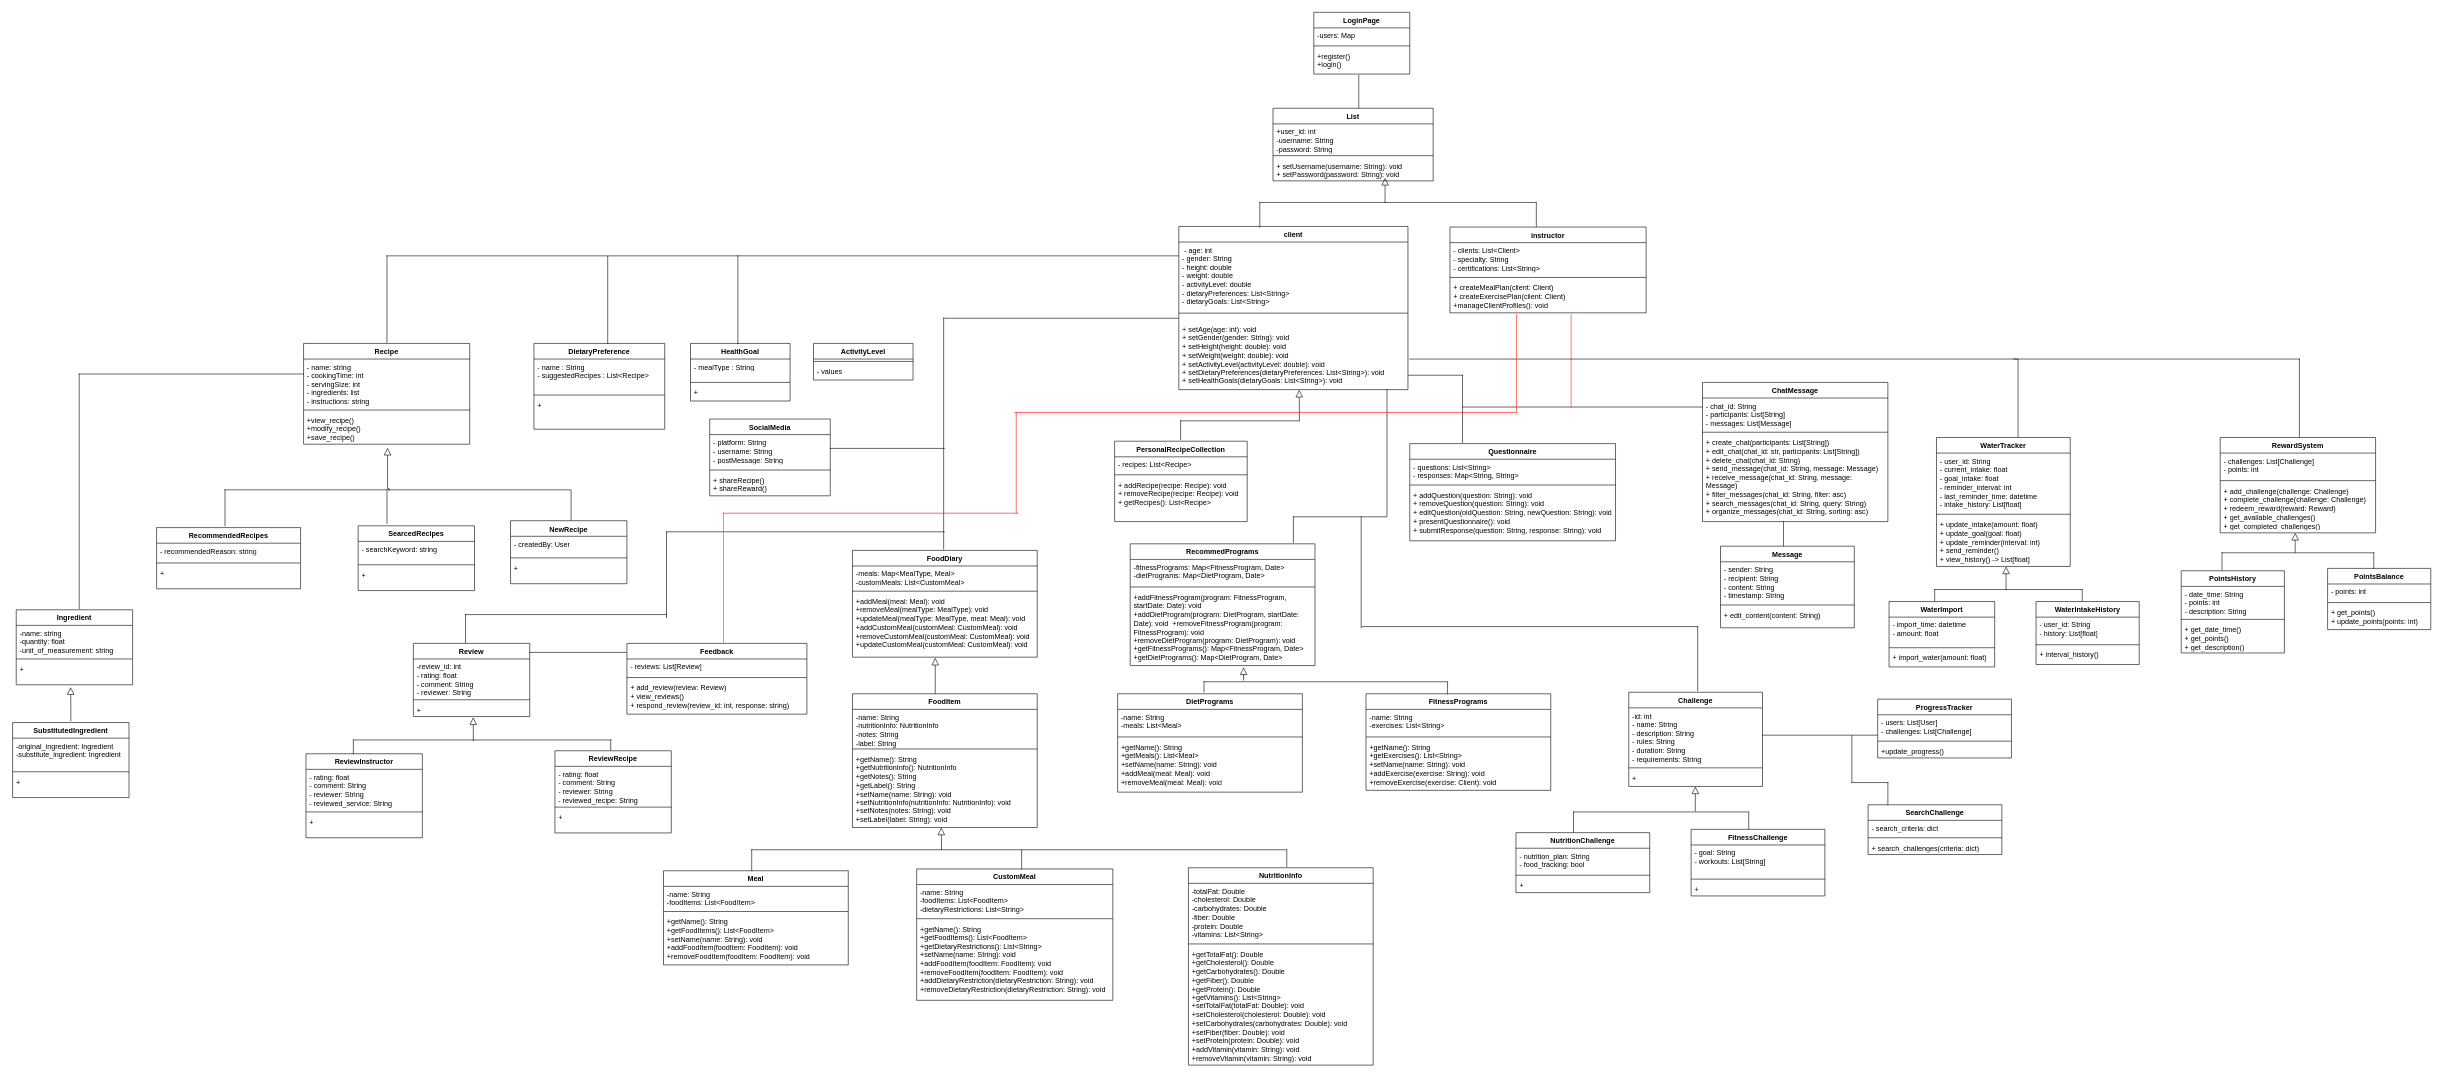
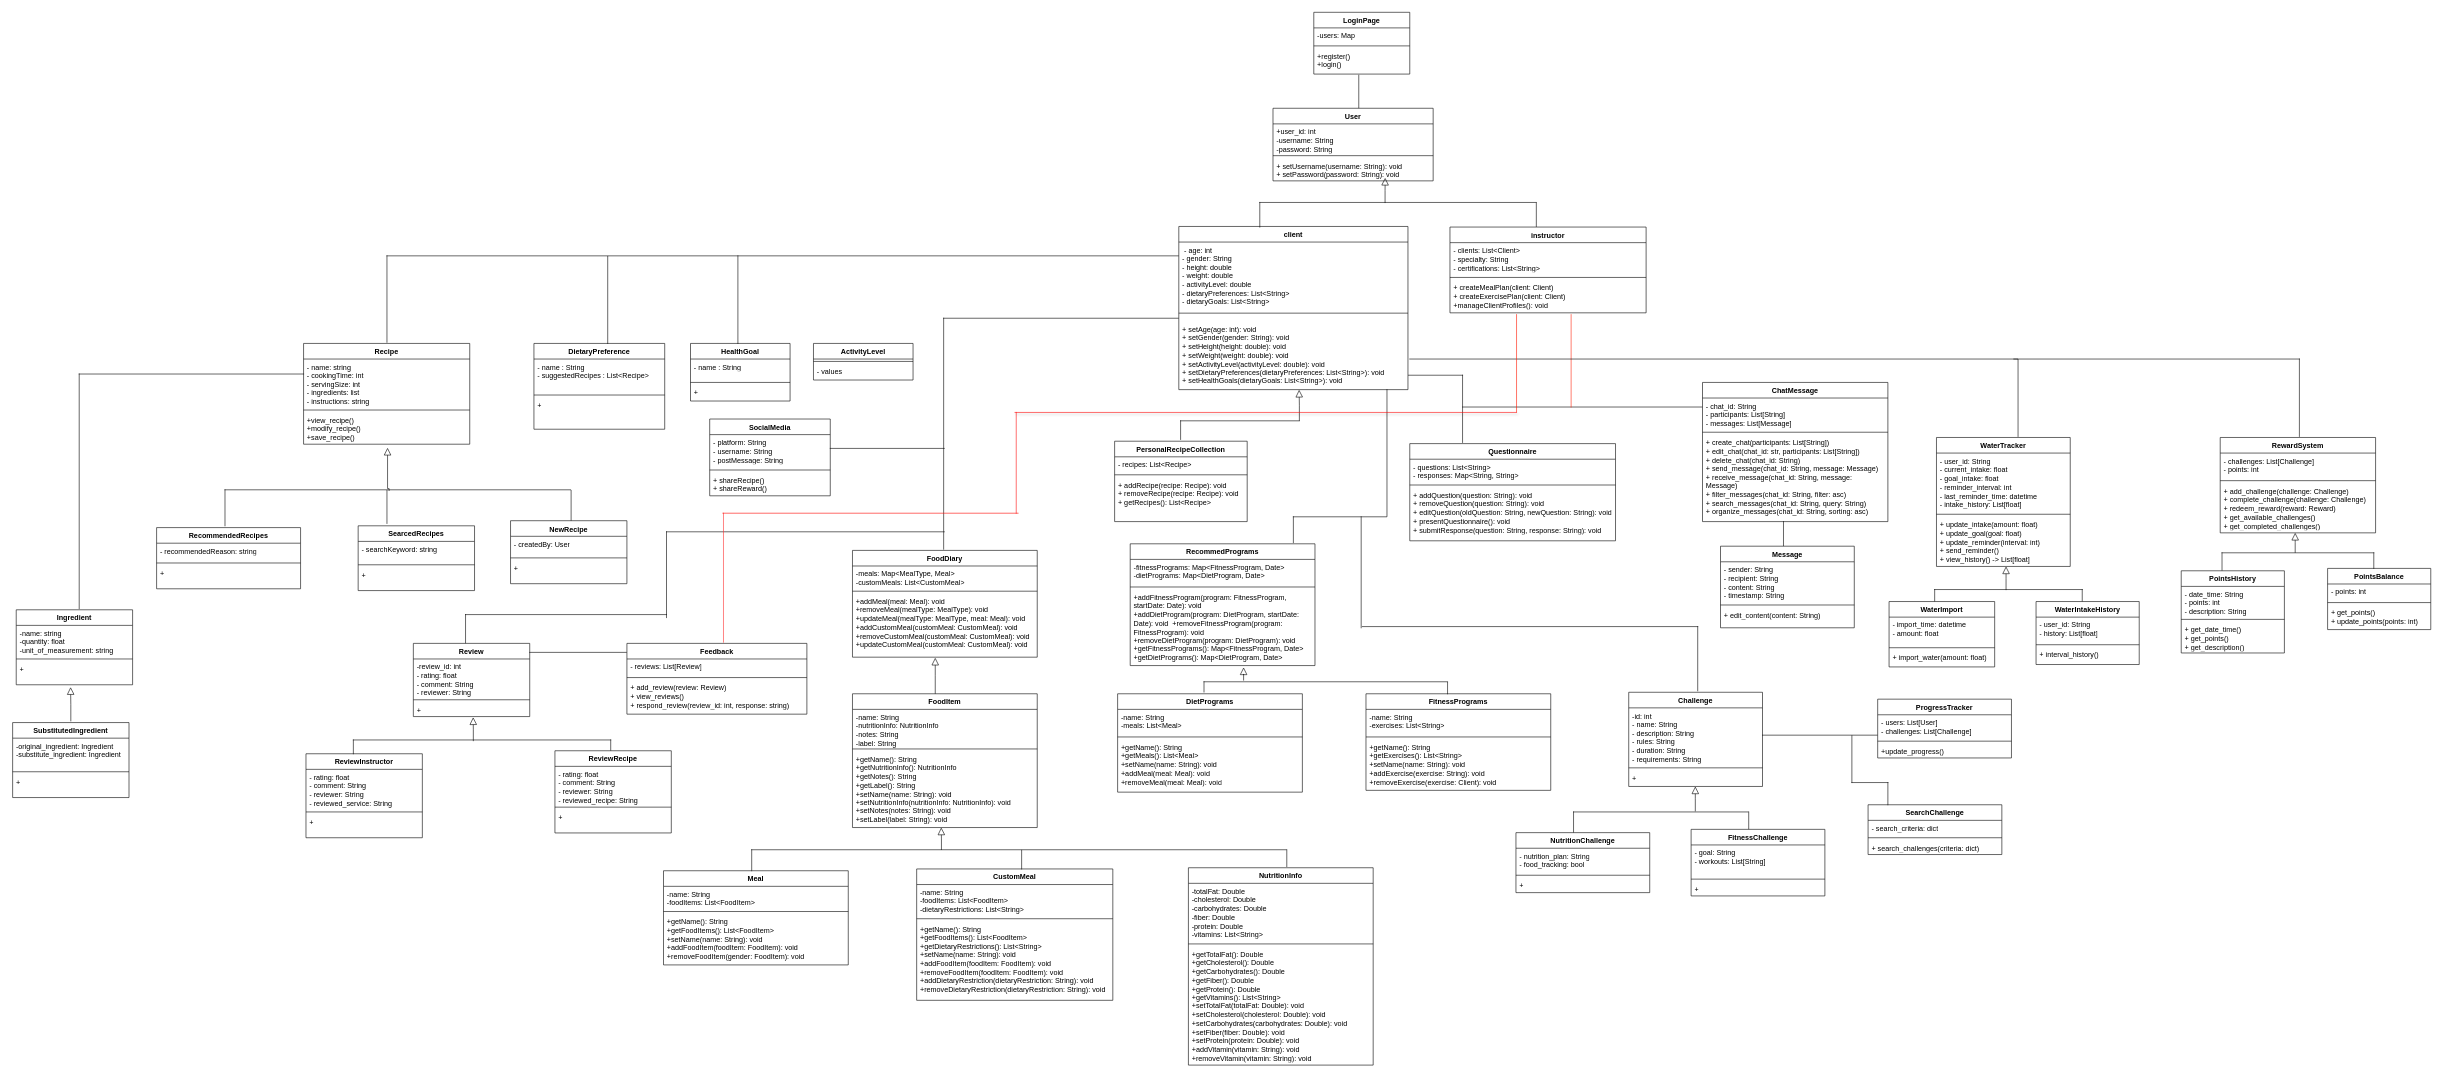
(1353, 117) -> (1353, 117)
(727, 368) -> (719, 368)
(745, 940) -> (741, 940)
